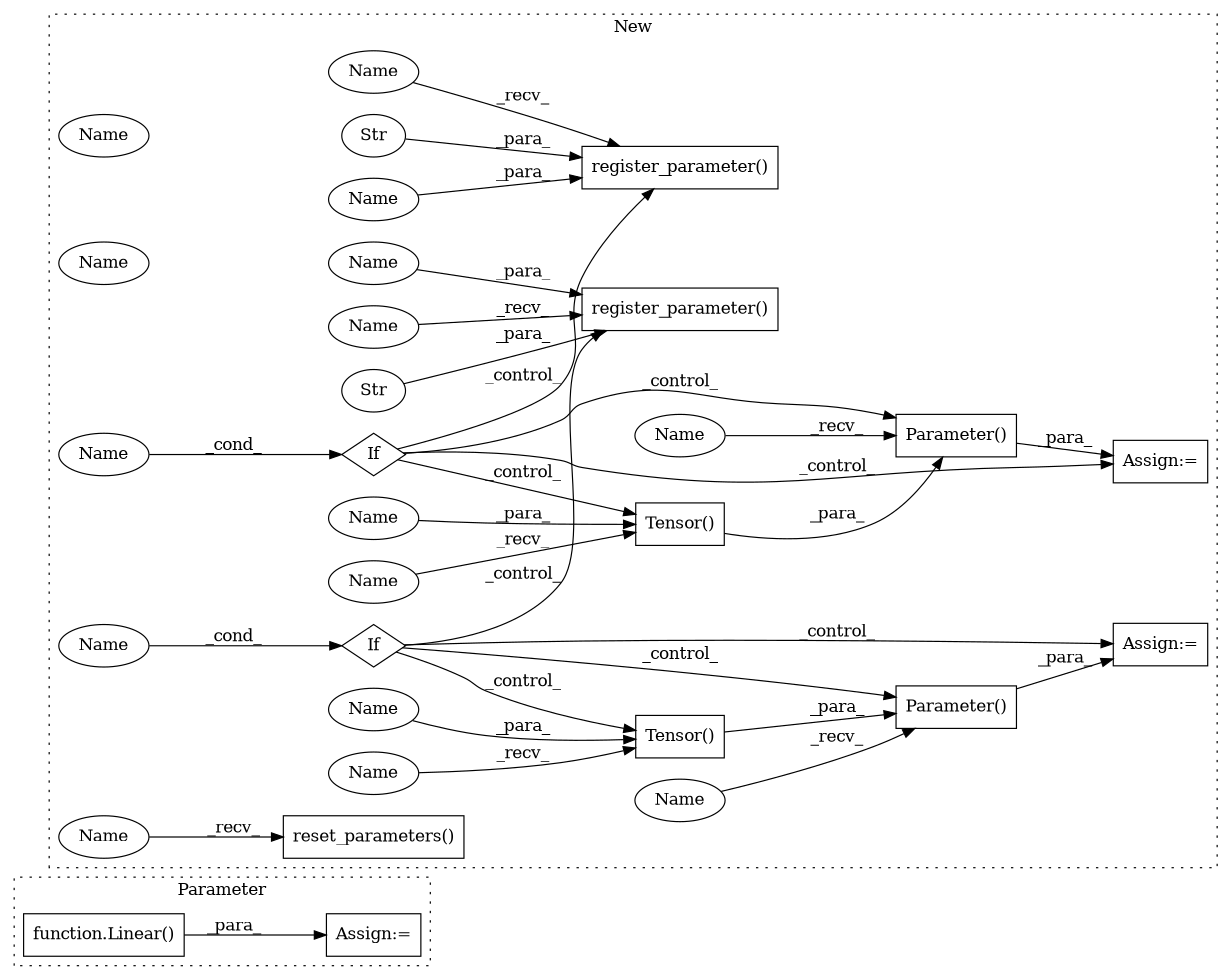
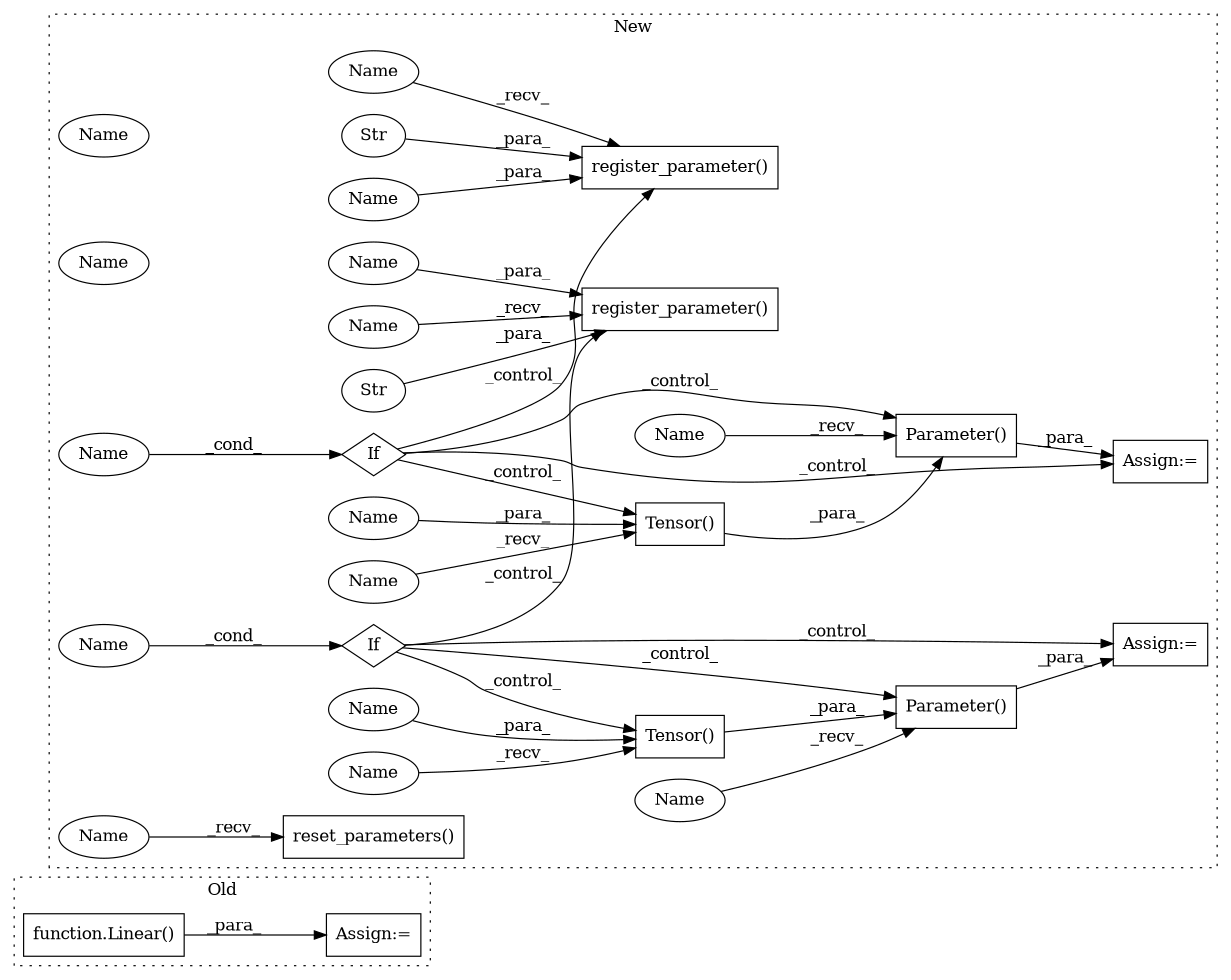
(222, 891) -> (222, 891)
